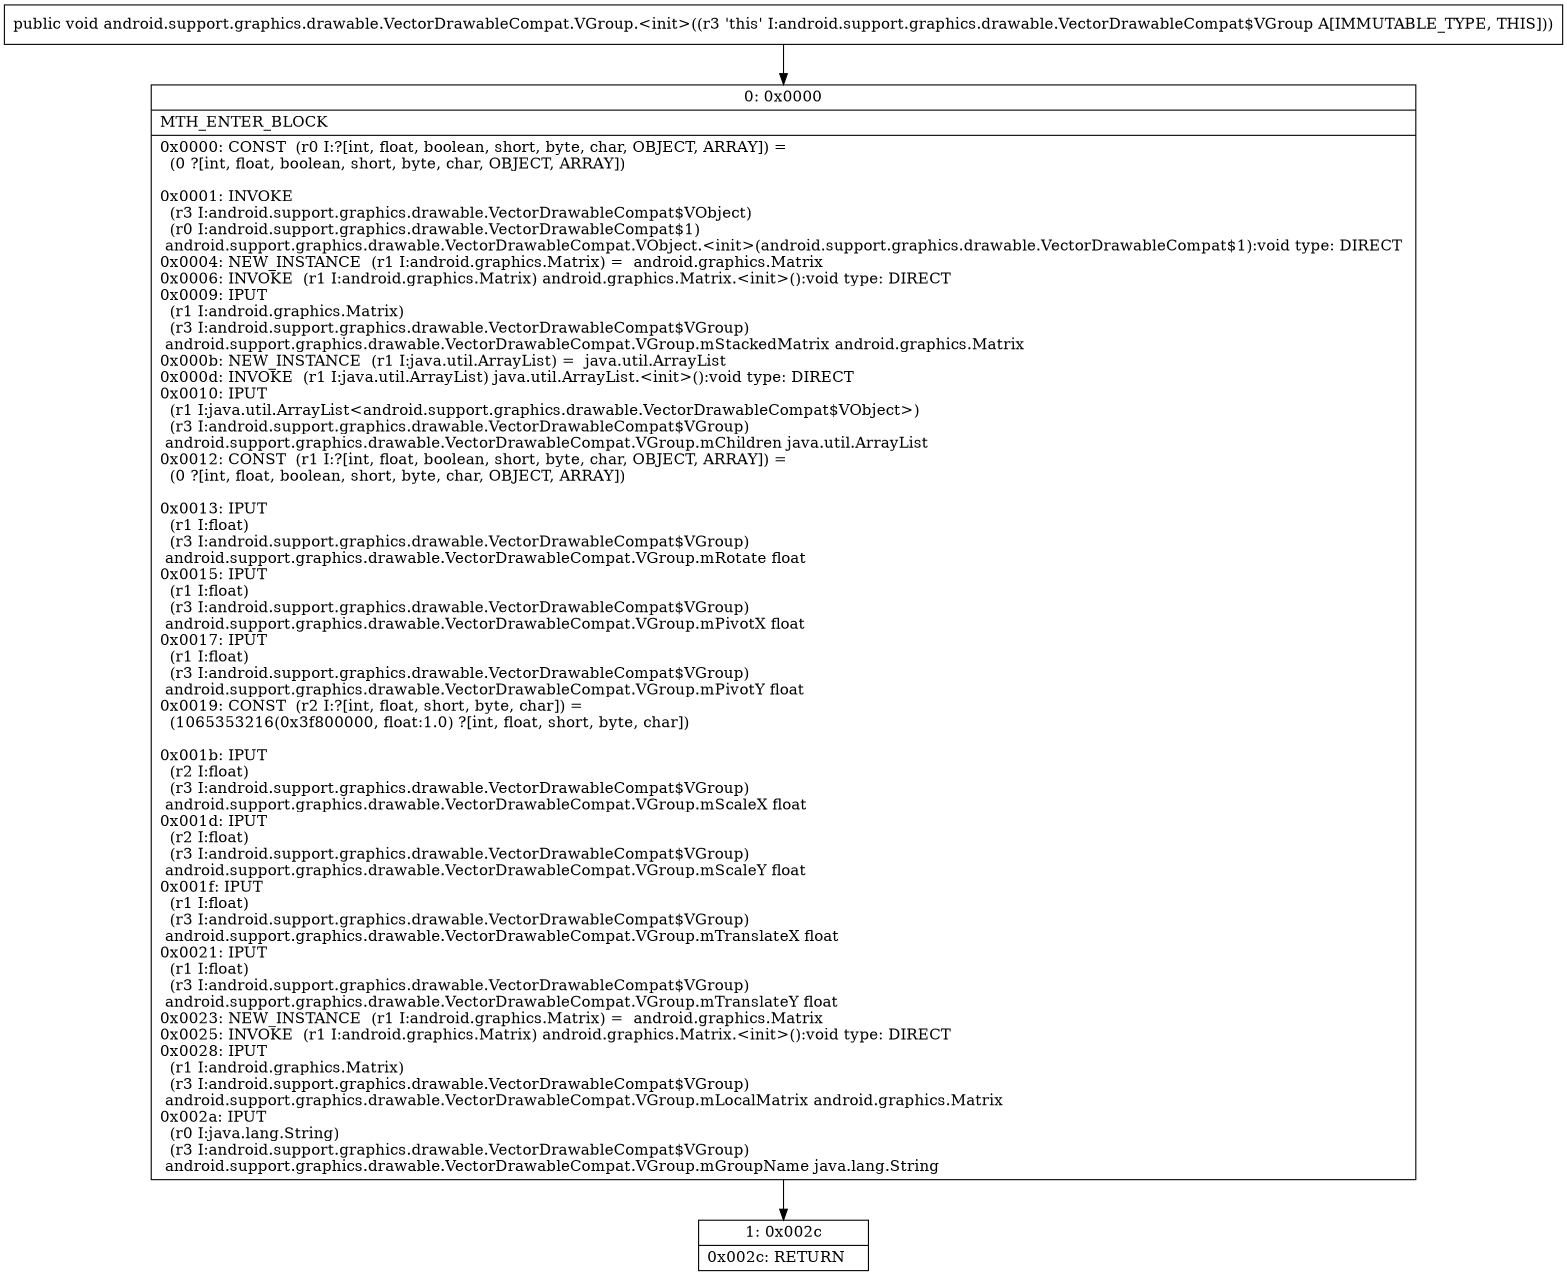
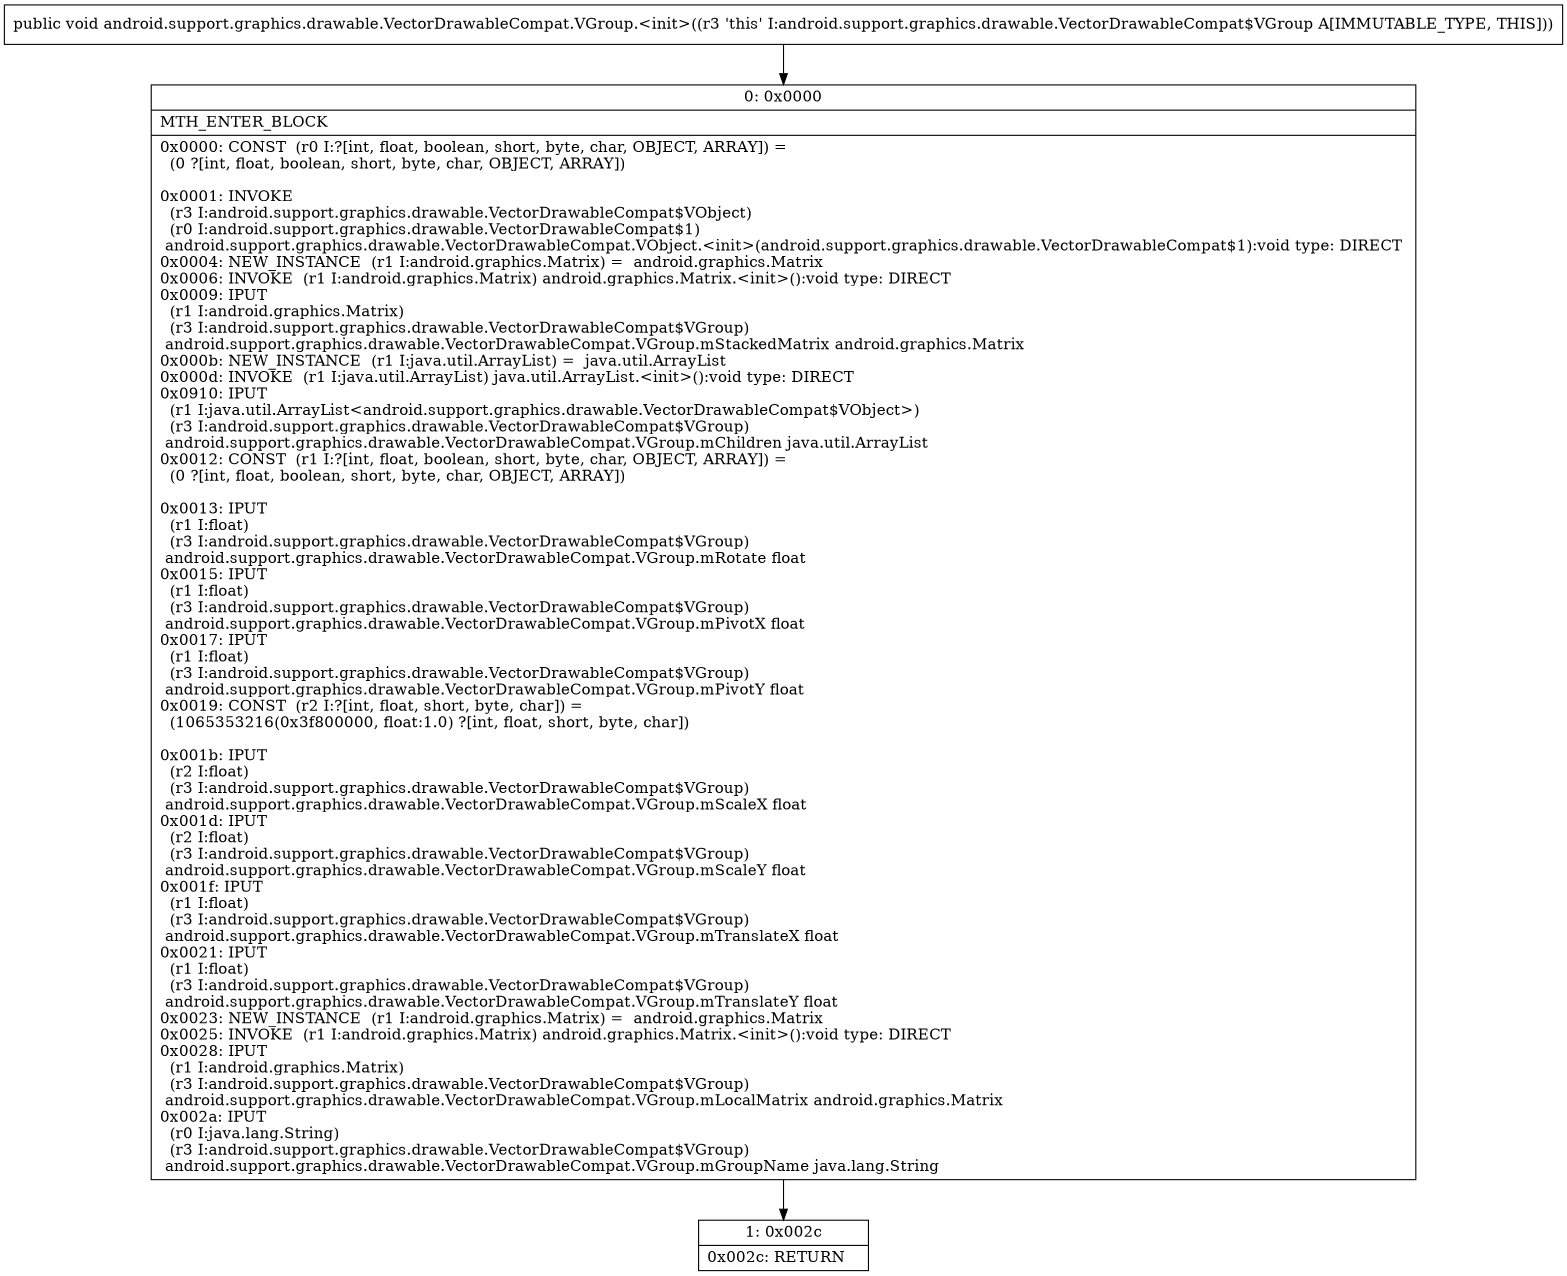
(219, 394) -> (219, 394)
